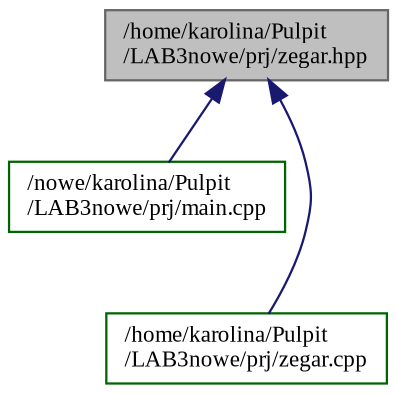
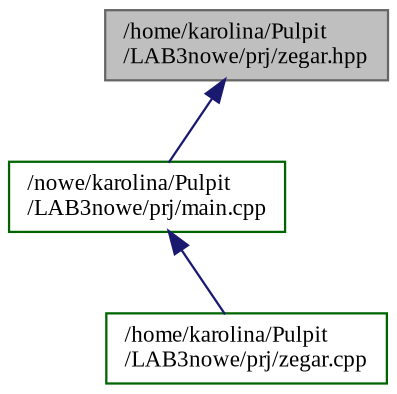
(310, 208) -> (203, 282)
